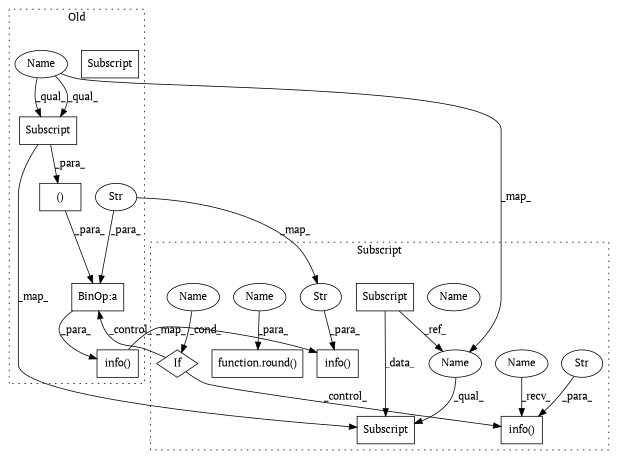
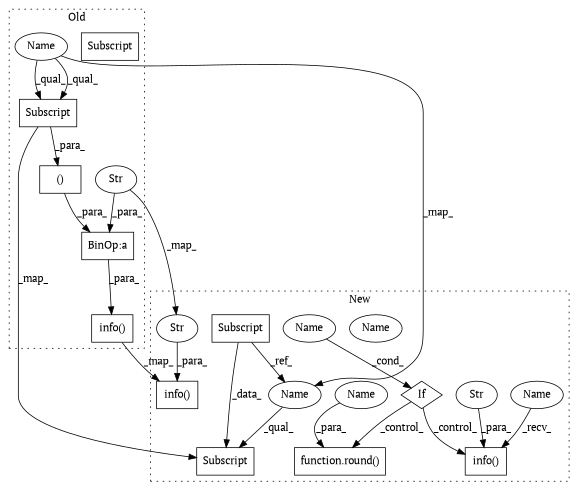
(380, 251) -> (360, 300)
(125, 345) -> (383, 420)
